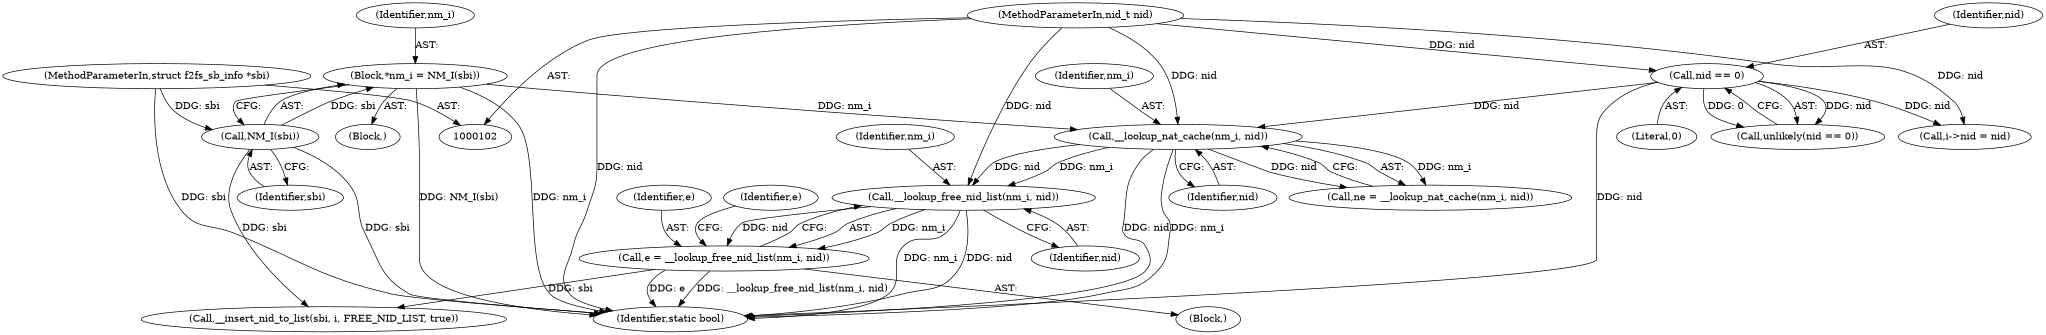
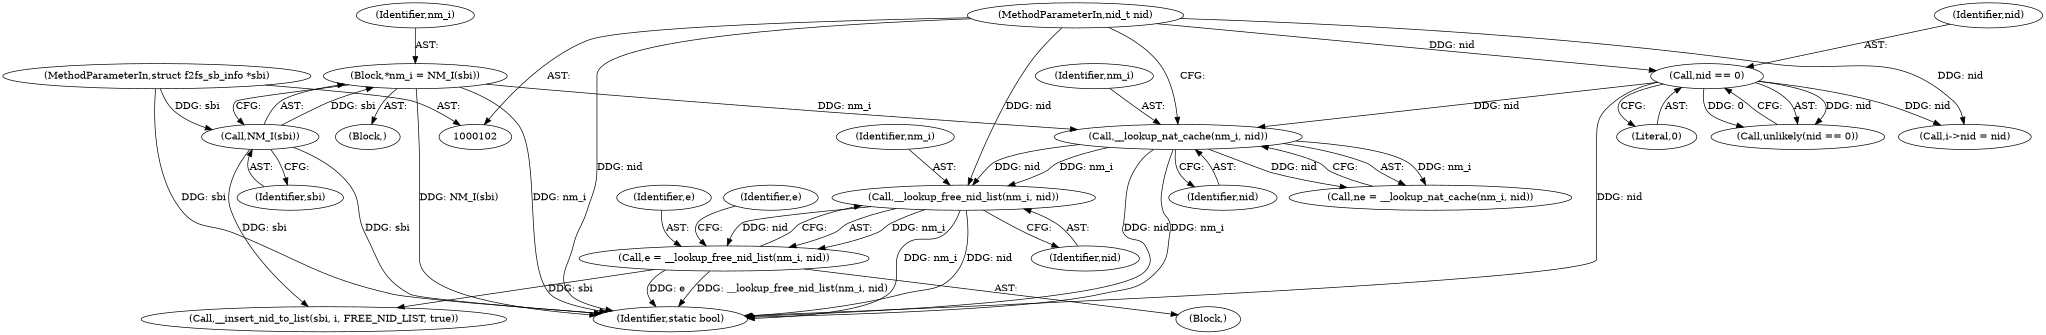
(1194, 76) -> (1194, 76)
none -> (1619, 103)
